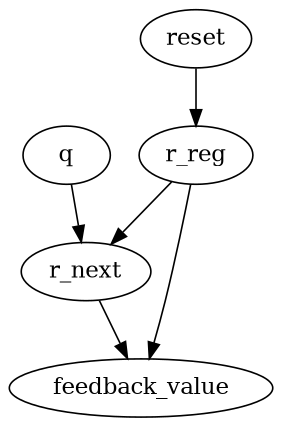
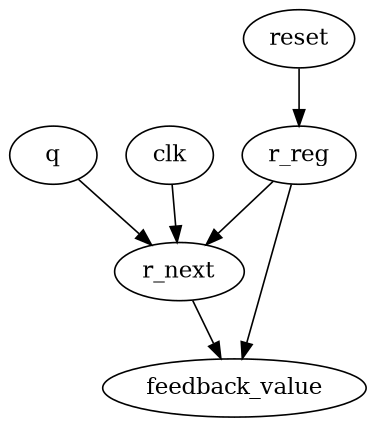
none -> (170, 155)
